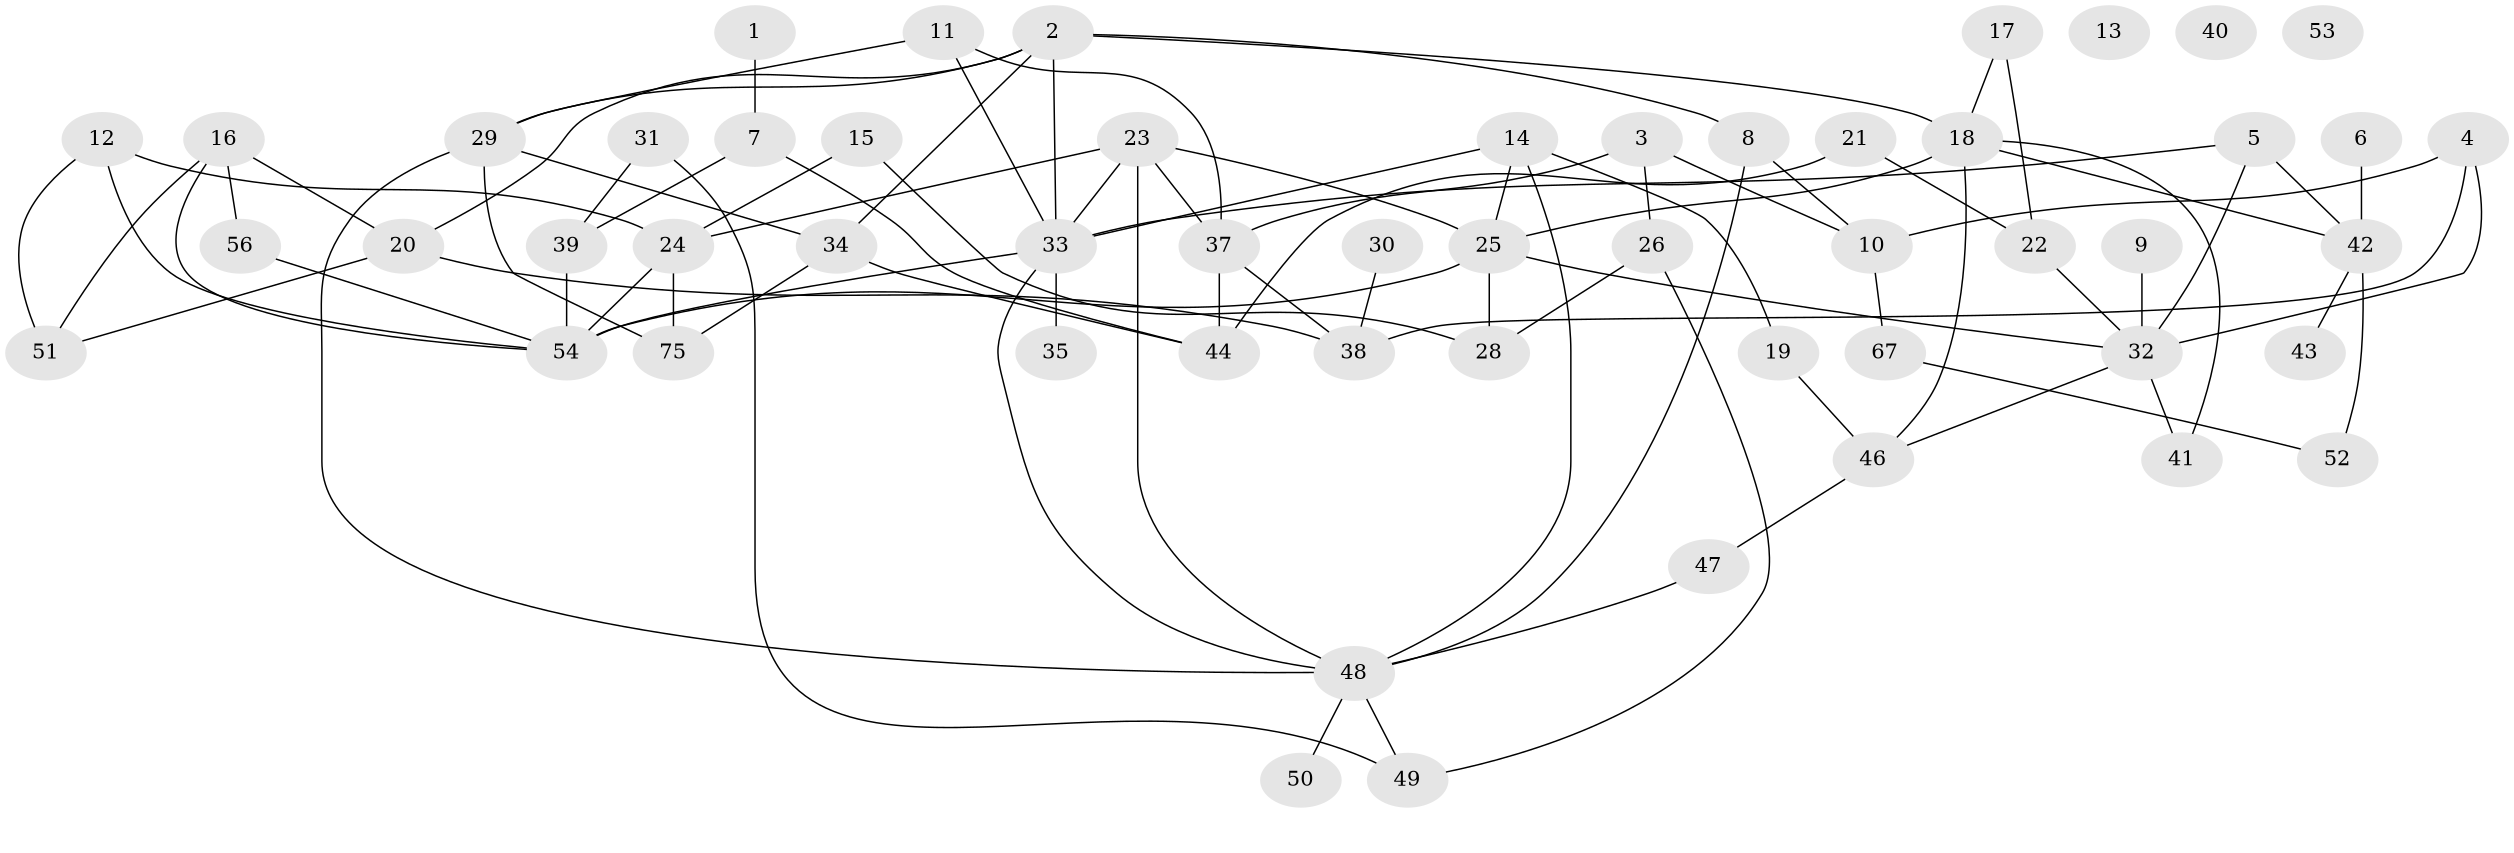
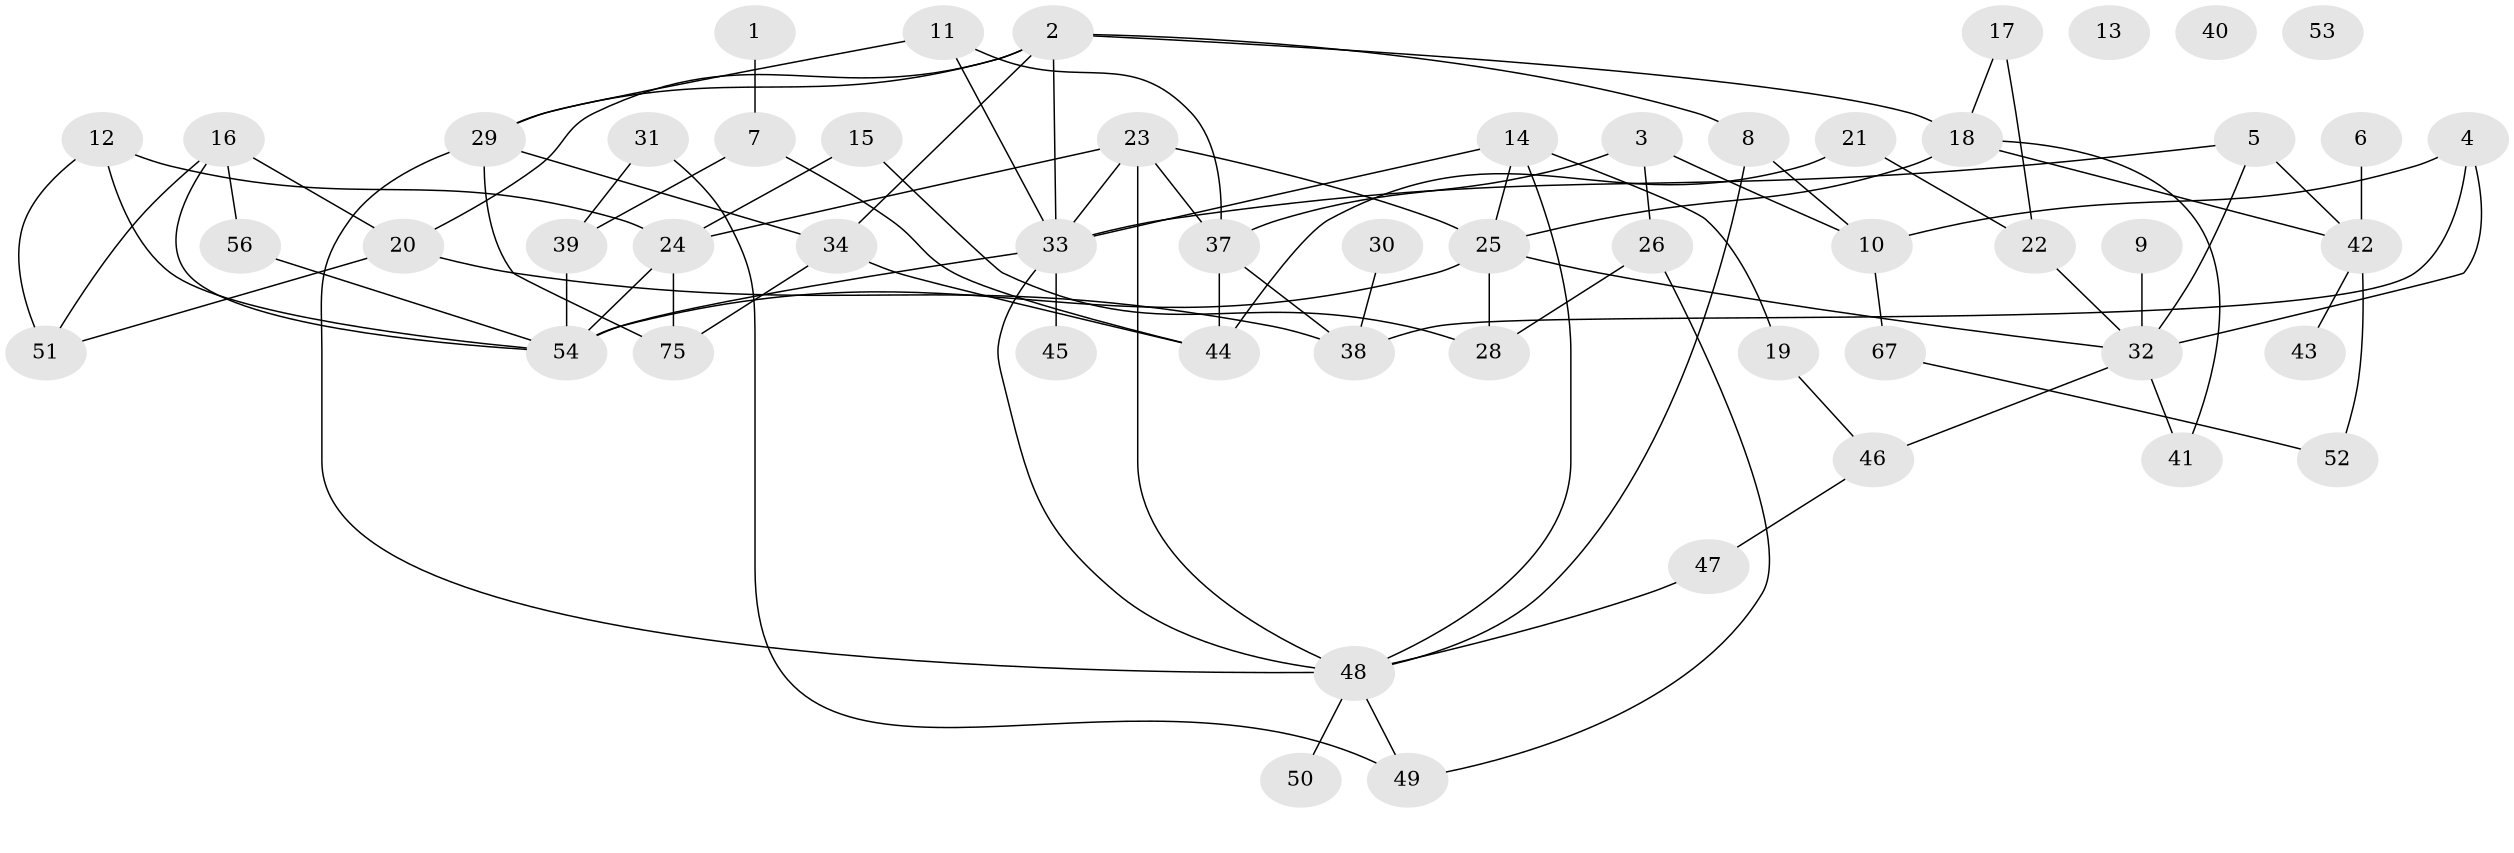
(1959, 303) -> none
(1056, 353) -> (1056, 353)
